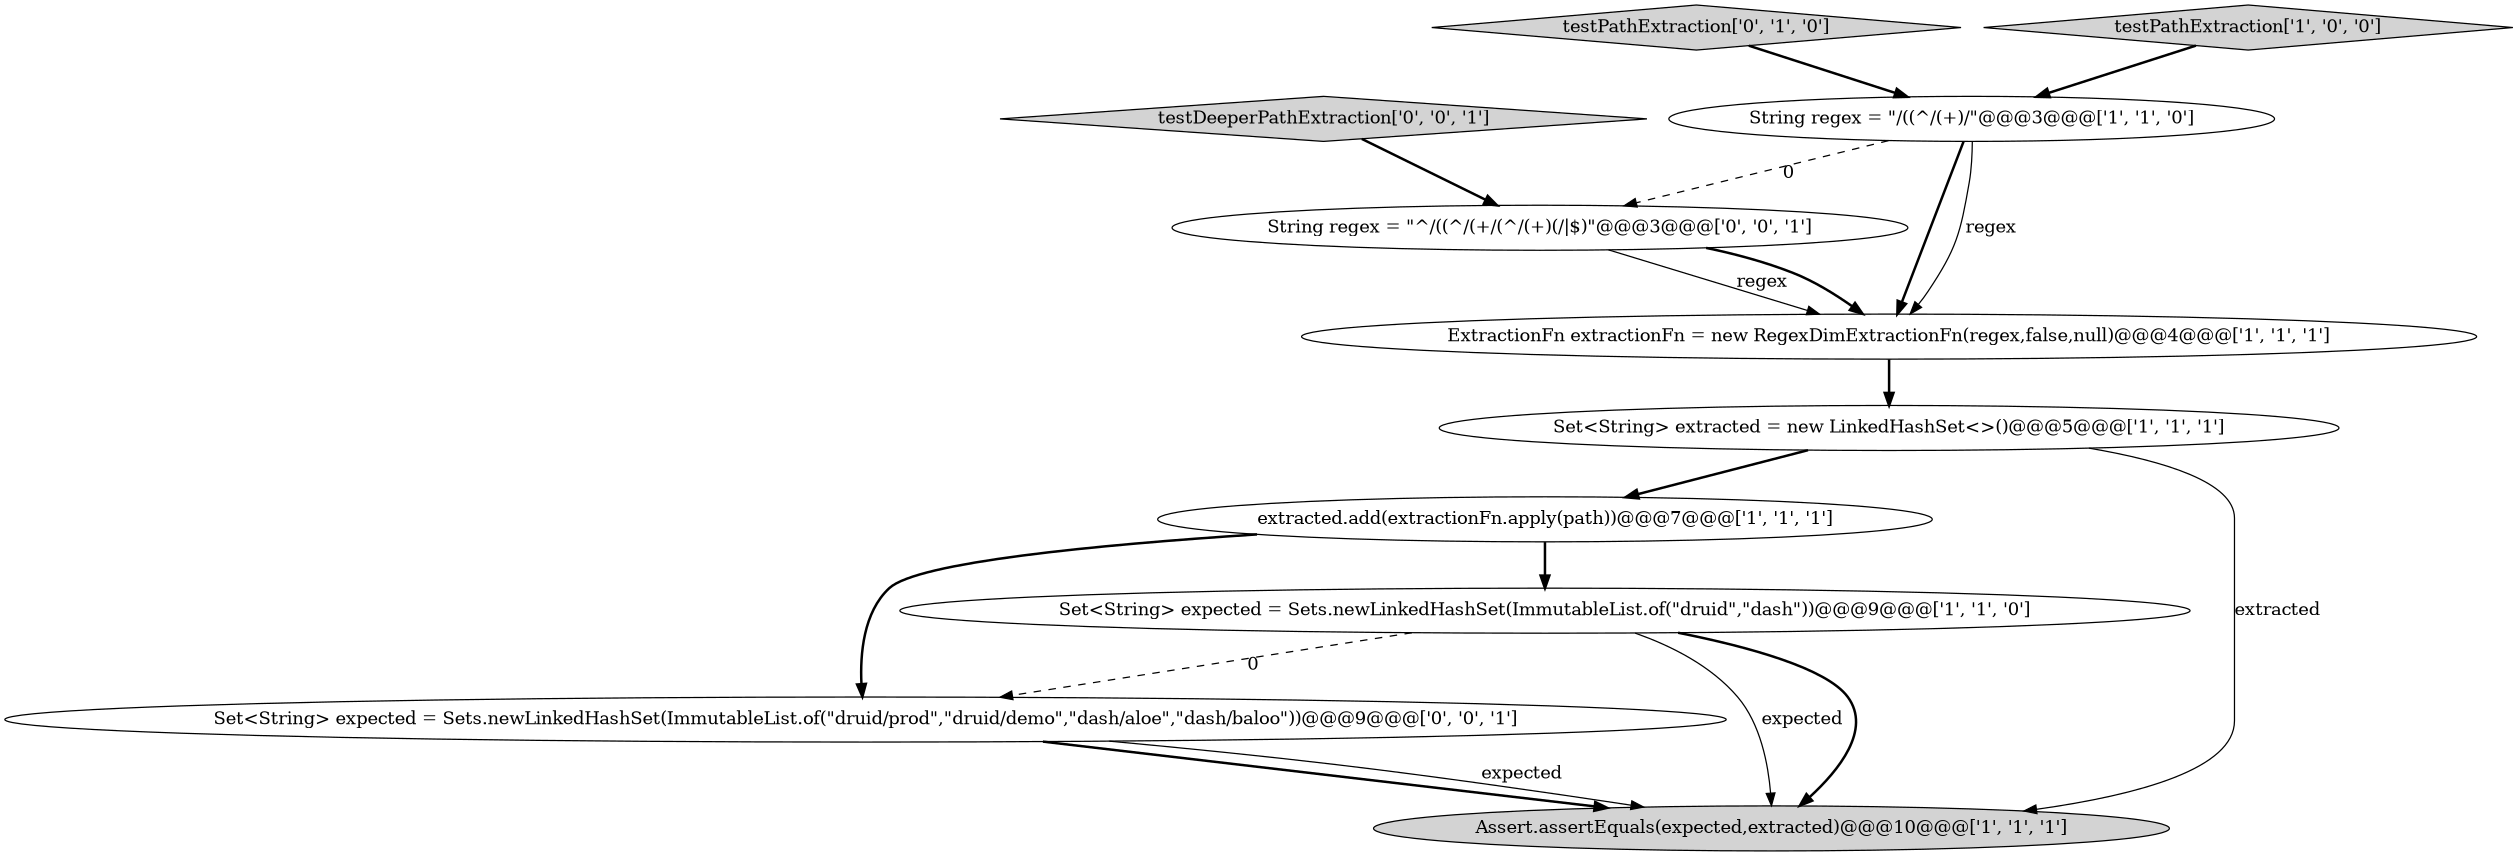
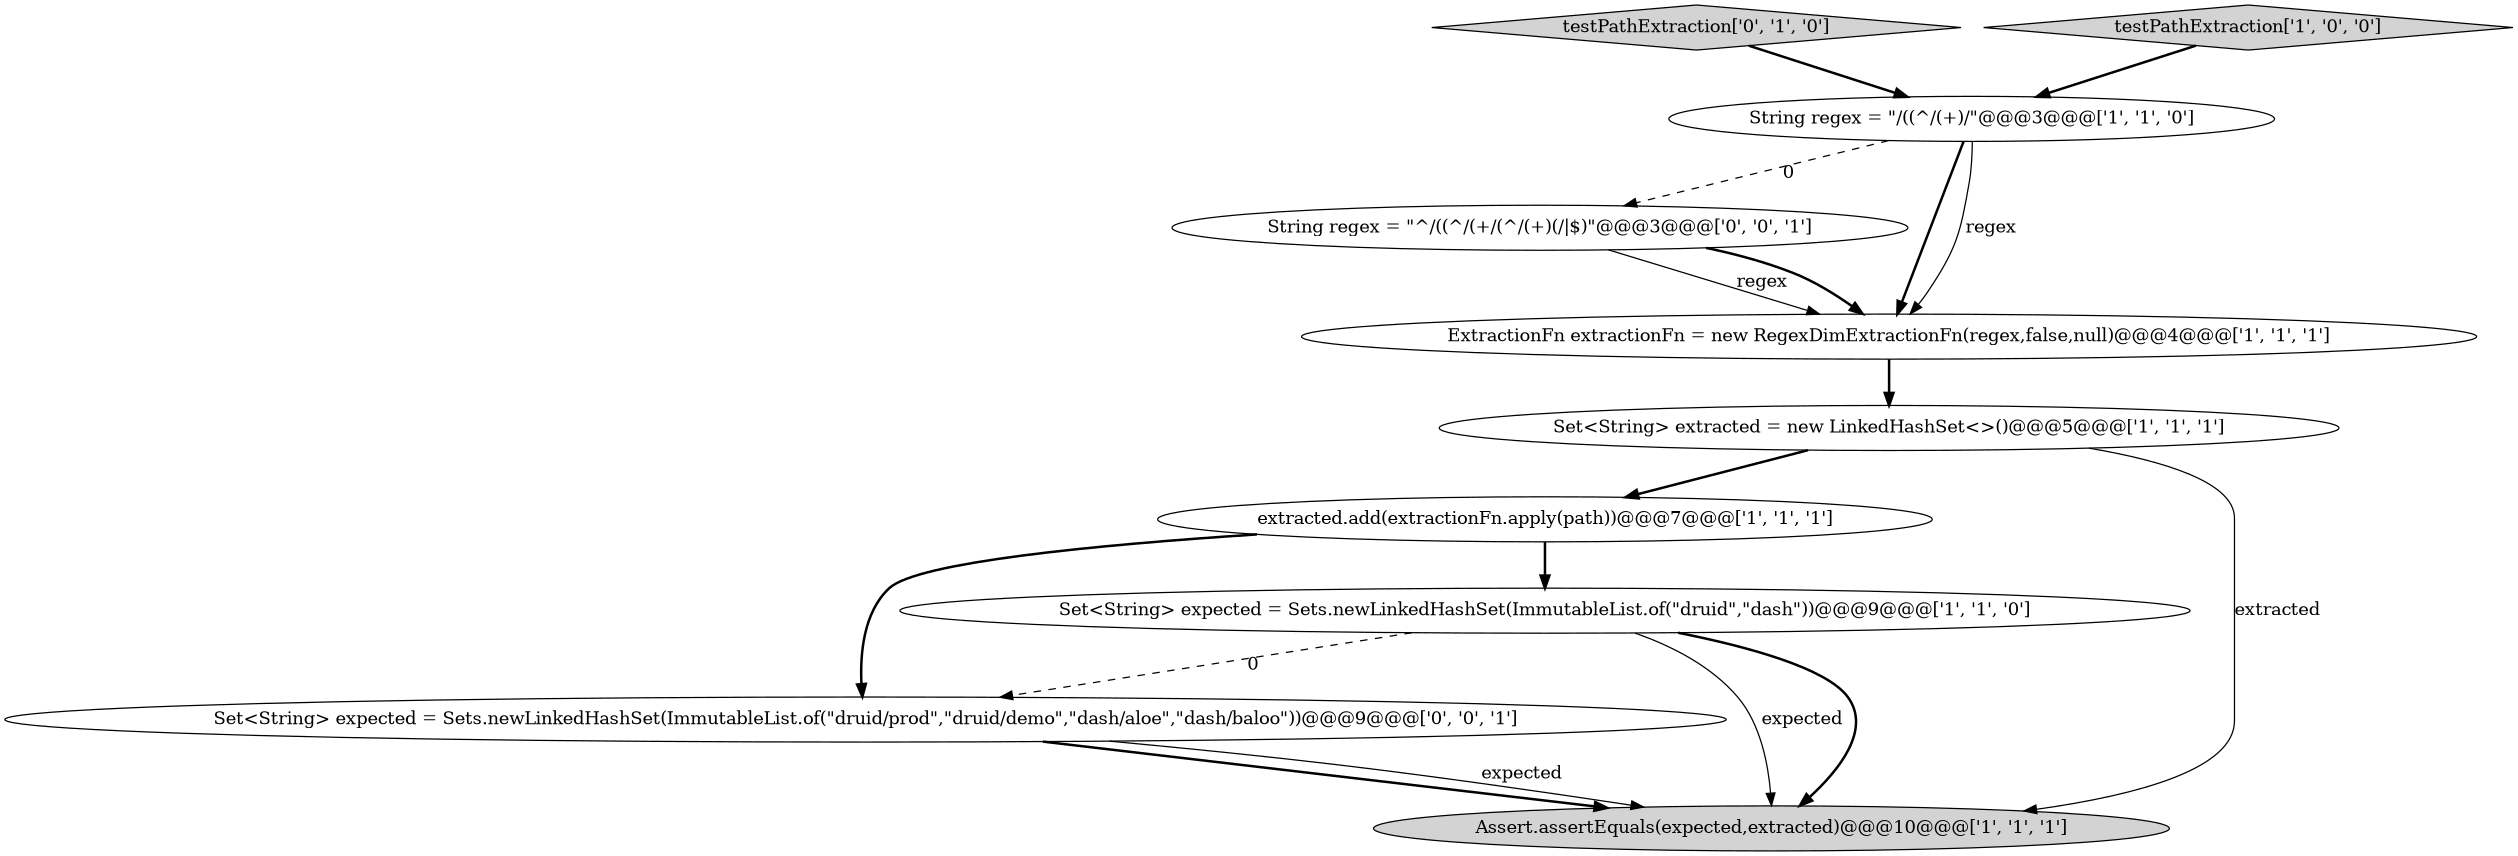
(1323, 119) -> none
